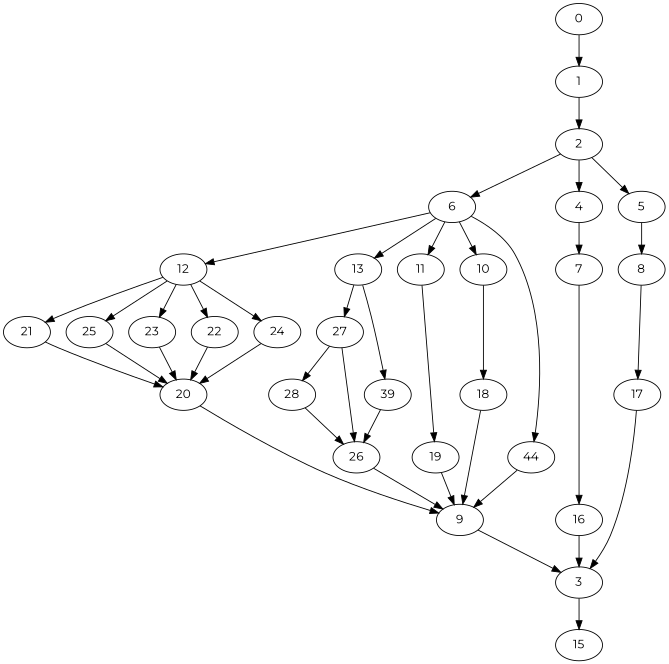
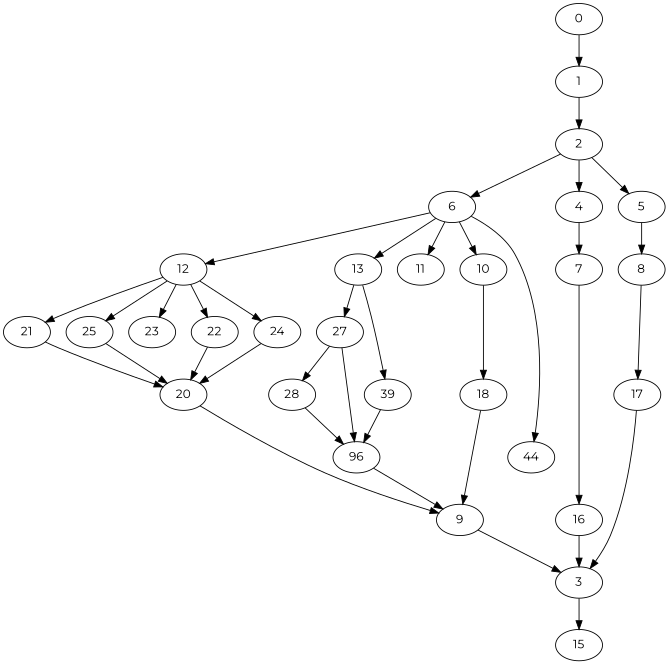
(166, 360) -> none
(356, 457) -> (356, 457)
(436, 457) -> none
(499, 486) -> none
